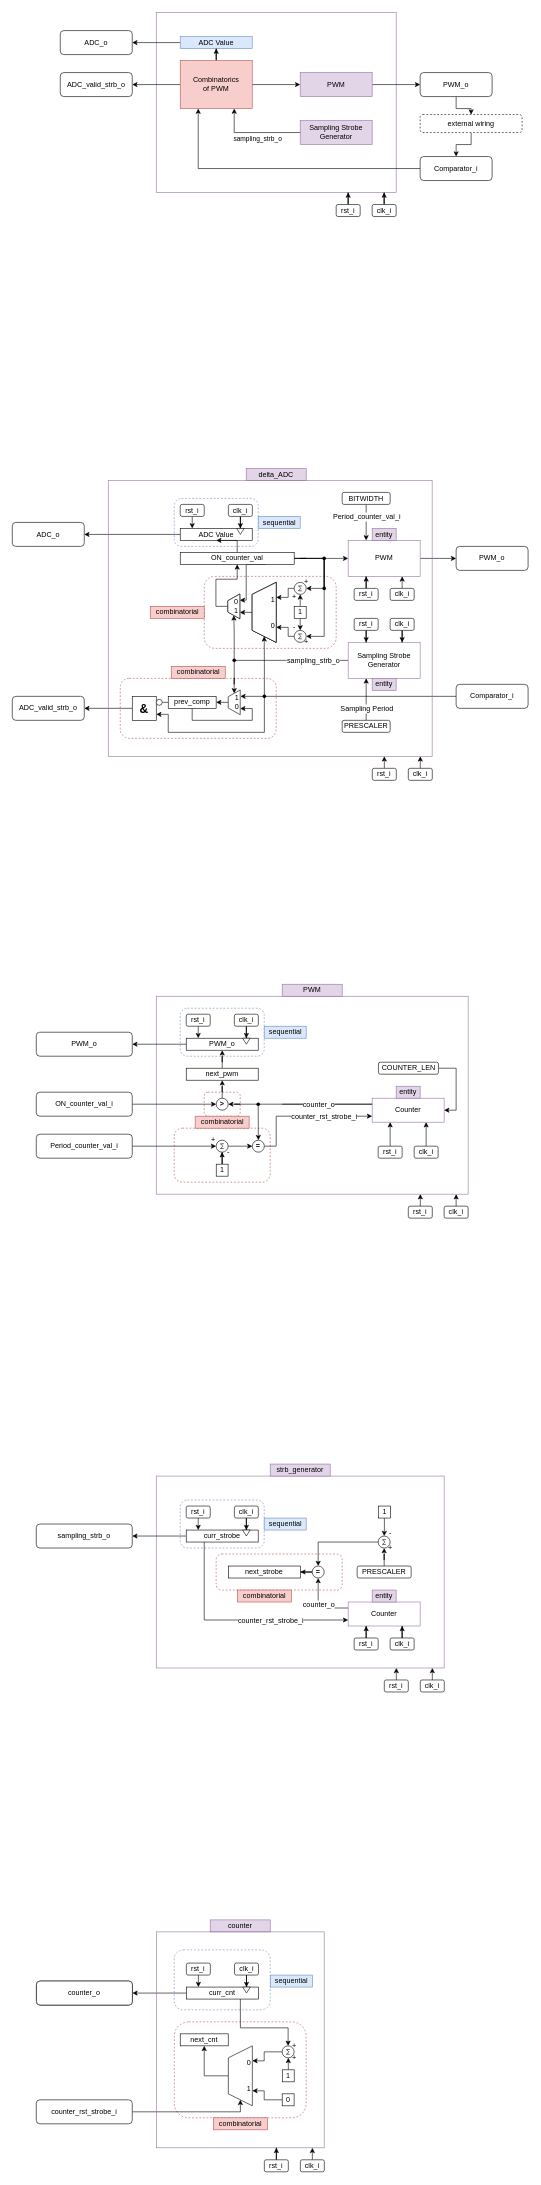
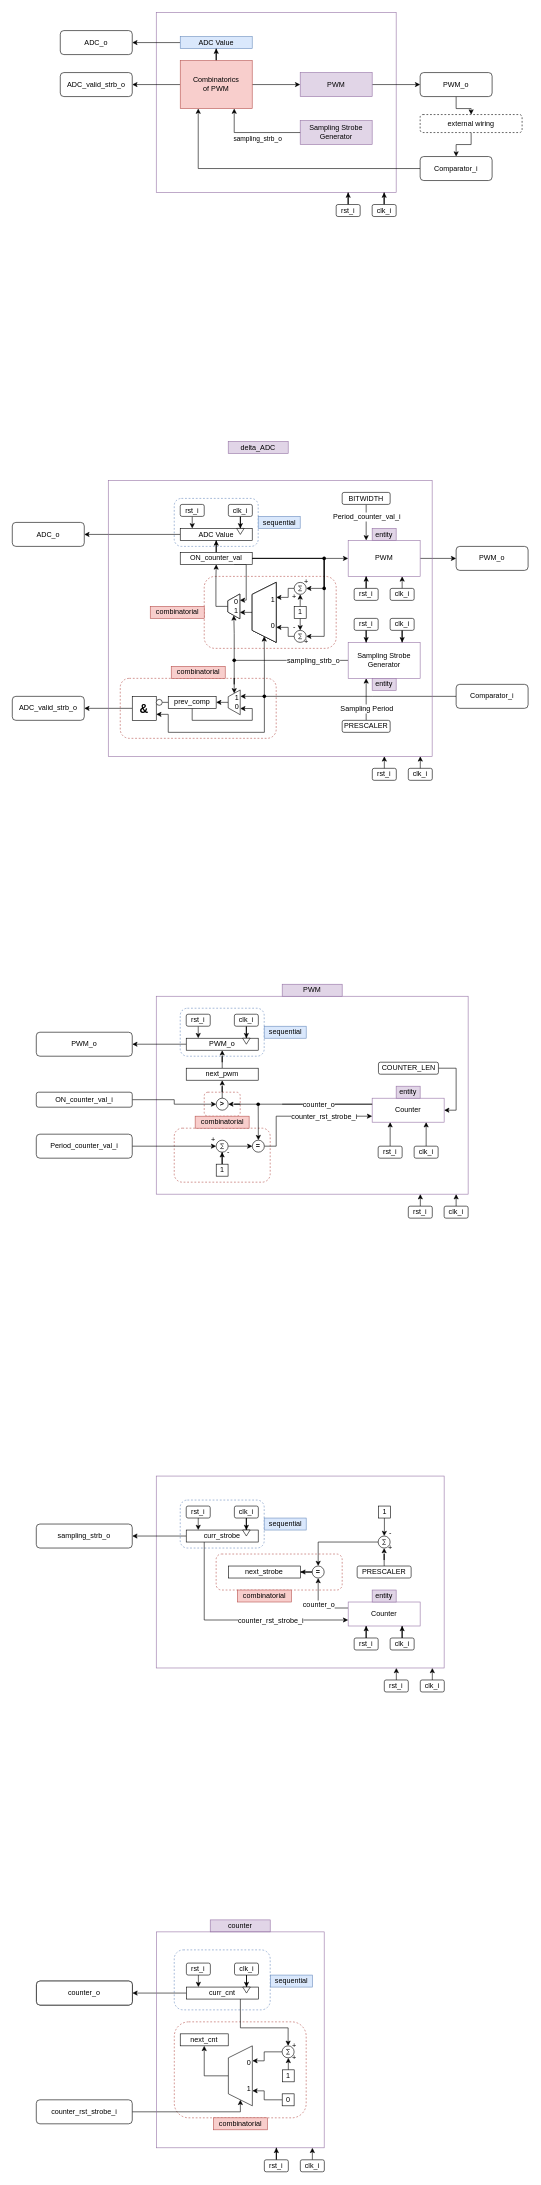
(276, 474) -> (258, 447)
(237, 558) -> (216, 558)
(84, 1104) -> (84, 1100)
(300, 1470) -> none
